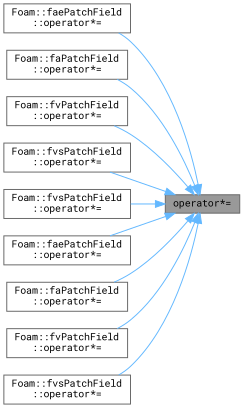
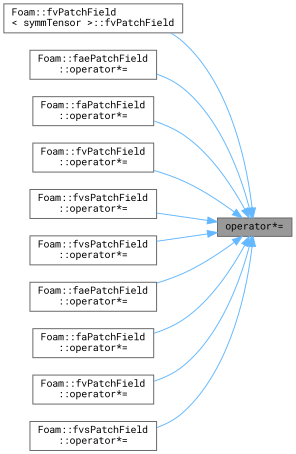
none -> (93, 18)
